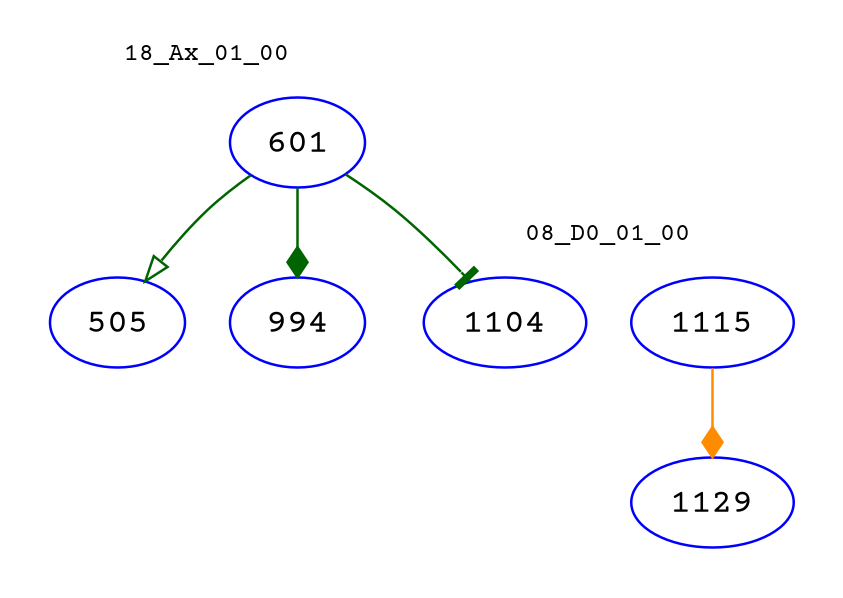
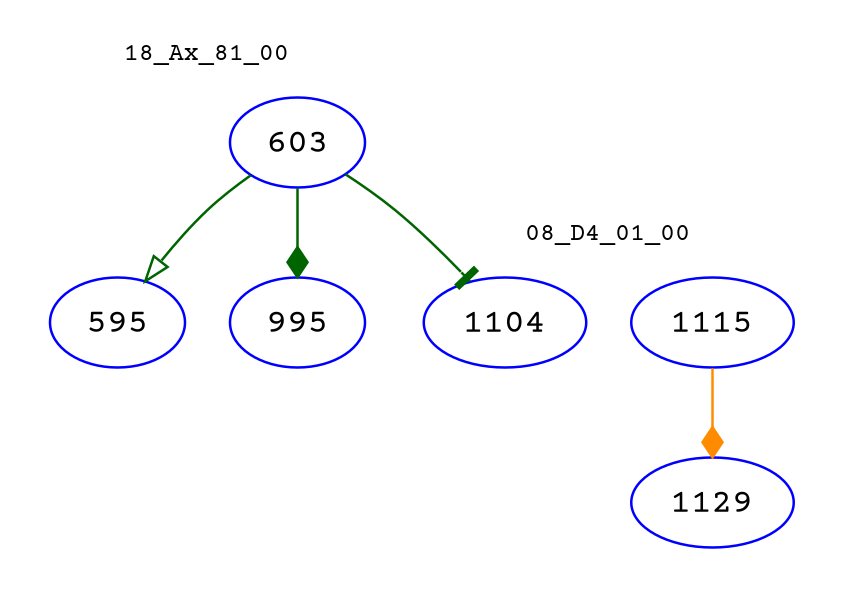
(208, 54) -> (208, 54)
(298, 142) -> (298, 142)
(609, 234) -> (609, 234)
(118, 322) -> (118, 322)
(298, 322) -> (298, 322)
